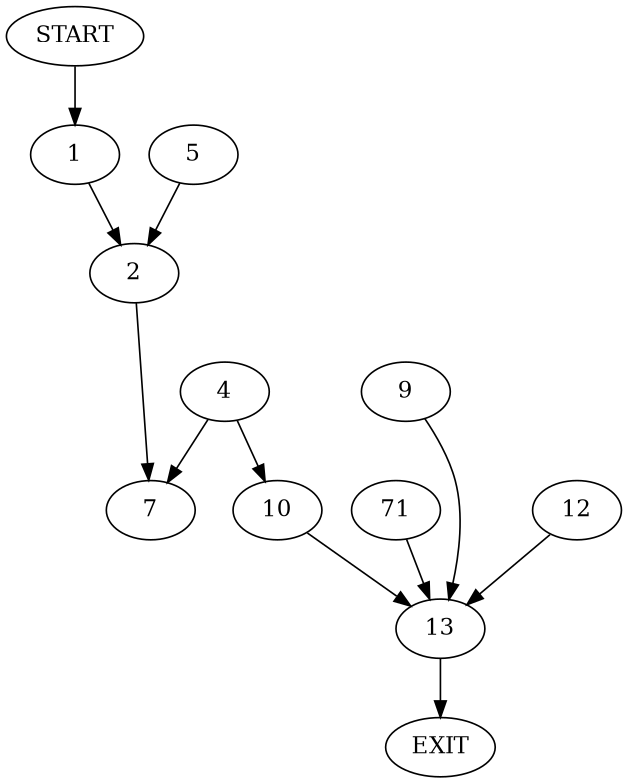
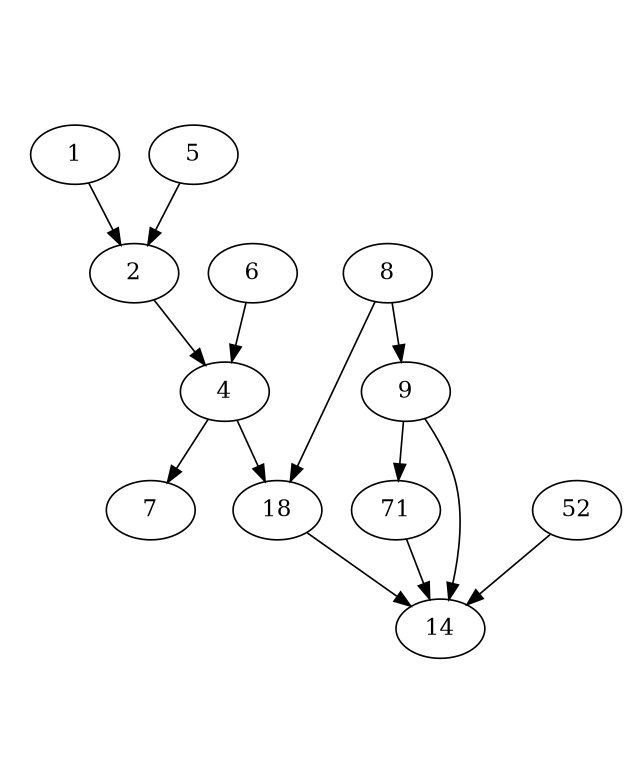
(75, 36) -> none
none -> (253, 273)
none -> (388, 273)
(142, 383) -> (174, 326)
none -> (402, 443)
(277, 510) -> (277, 510)
(577, 510) -> (577, 510)
(440, 629) -> (440, 629)
(440, 747) -> none
